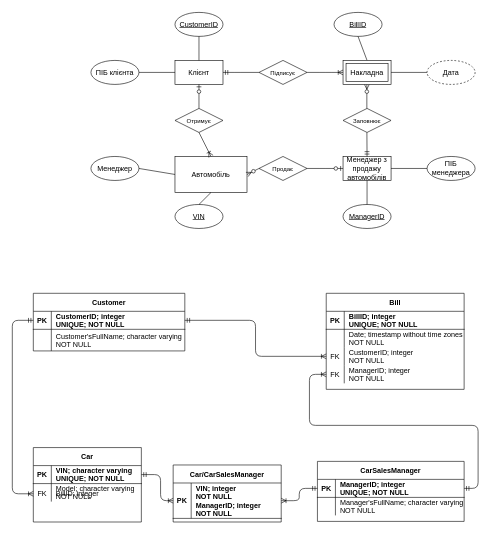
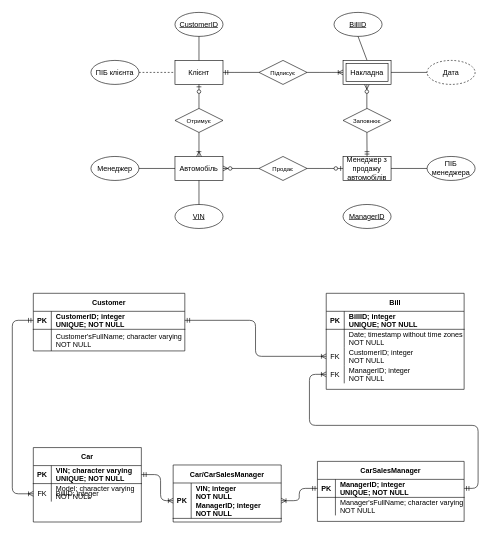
(157, 72) -> (157, 72)
(211, 174) -> (199, 168)
(367, 192) -> none
